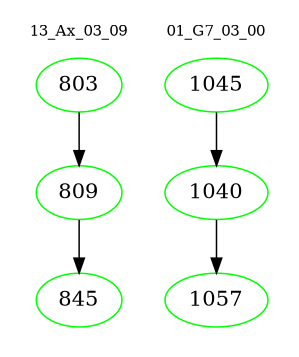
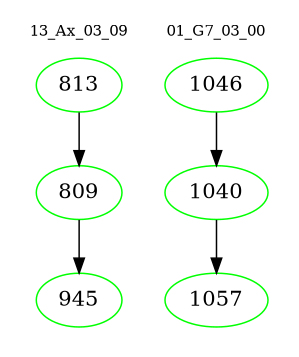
(79, 85) -> (79, 85)
(216, 85) -> (216, 85)
(79, 300) -> (79, 300)
